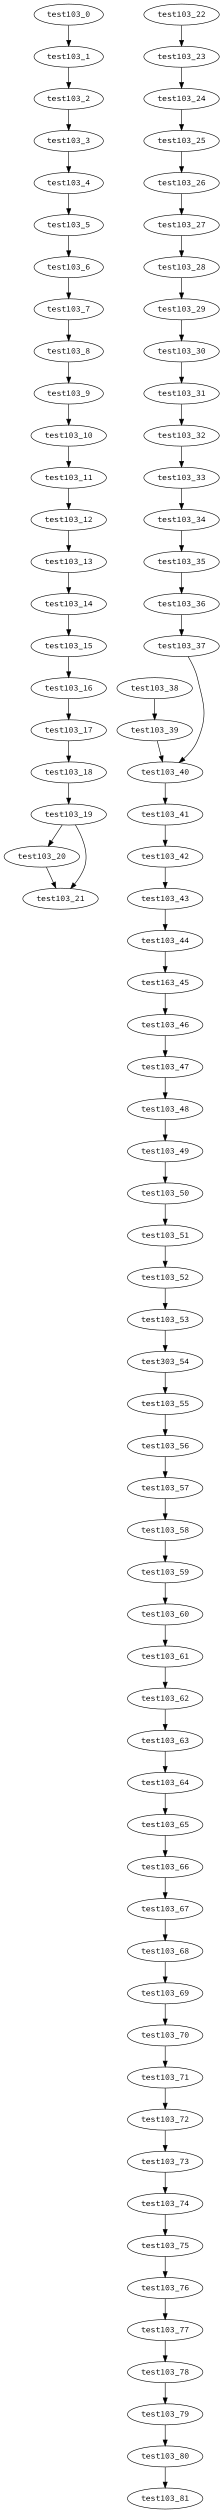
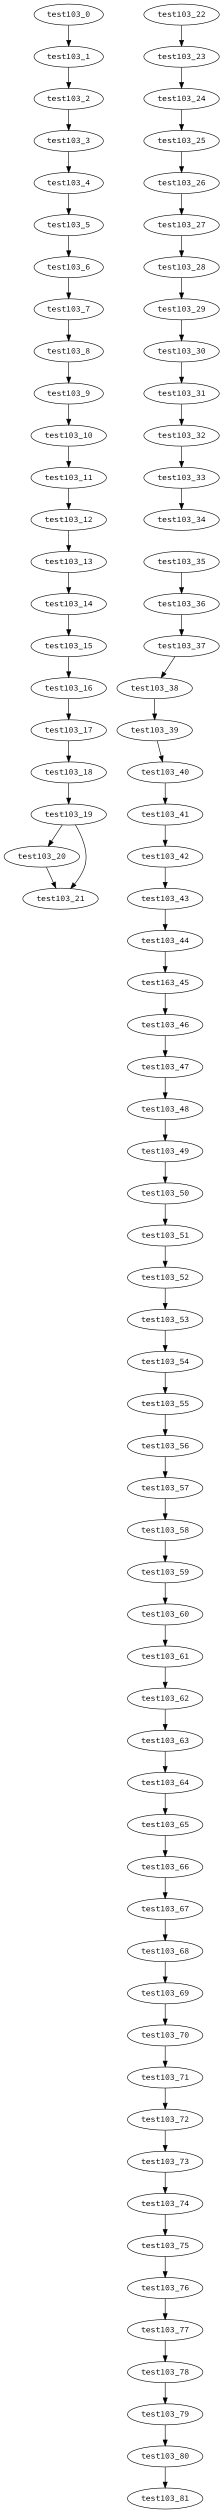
(182, 538) -> none
(204, 709) -> (170, 665)
(165, 1362) -> (165, 1362)
